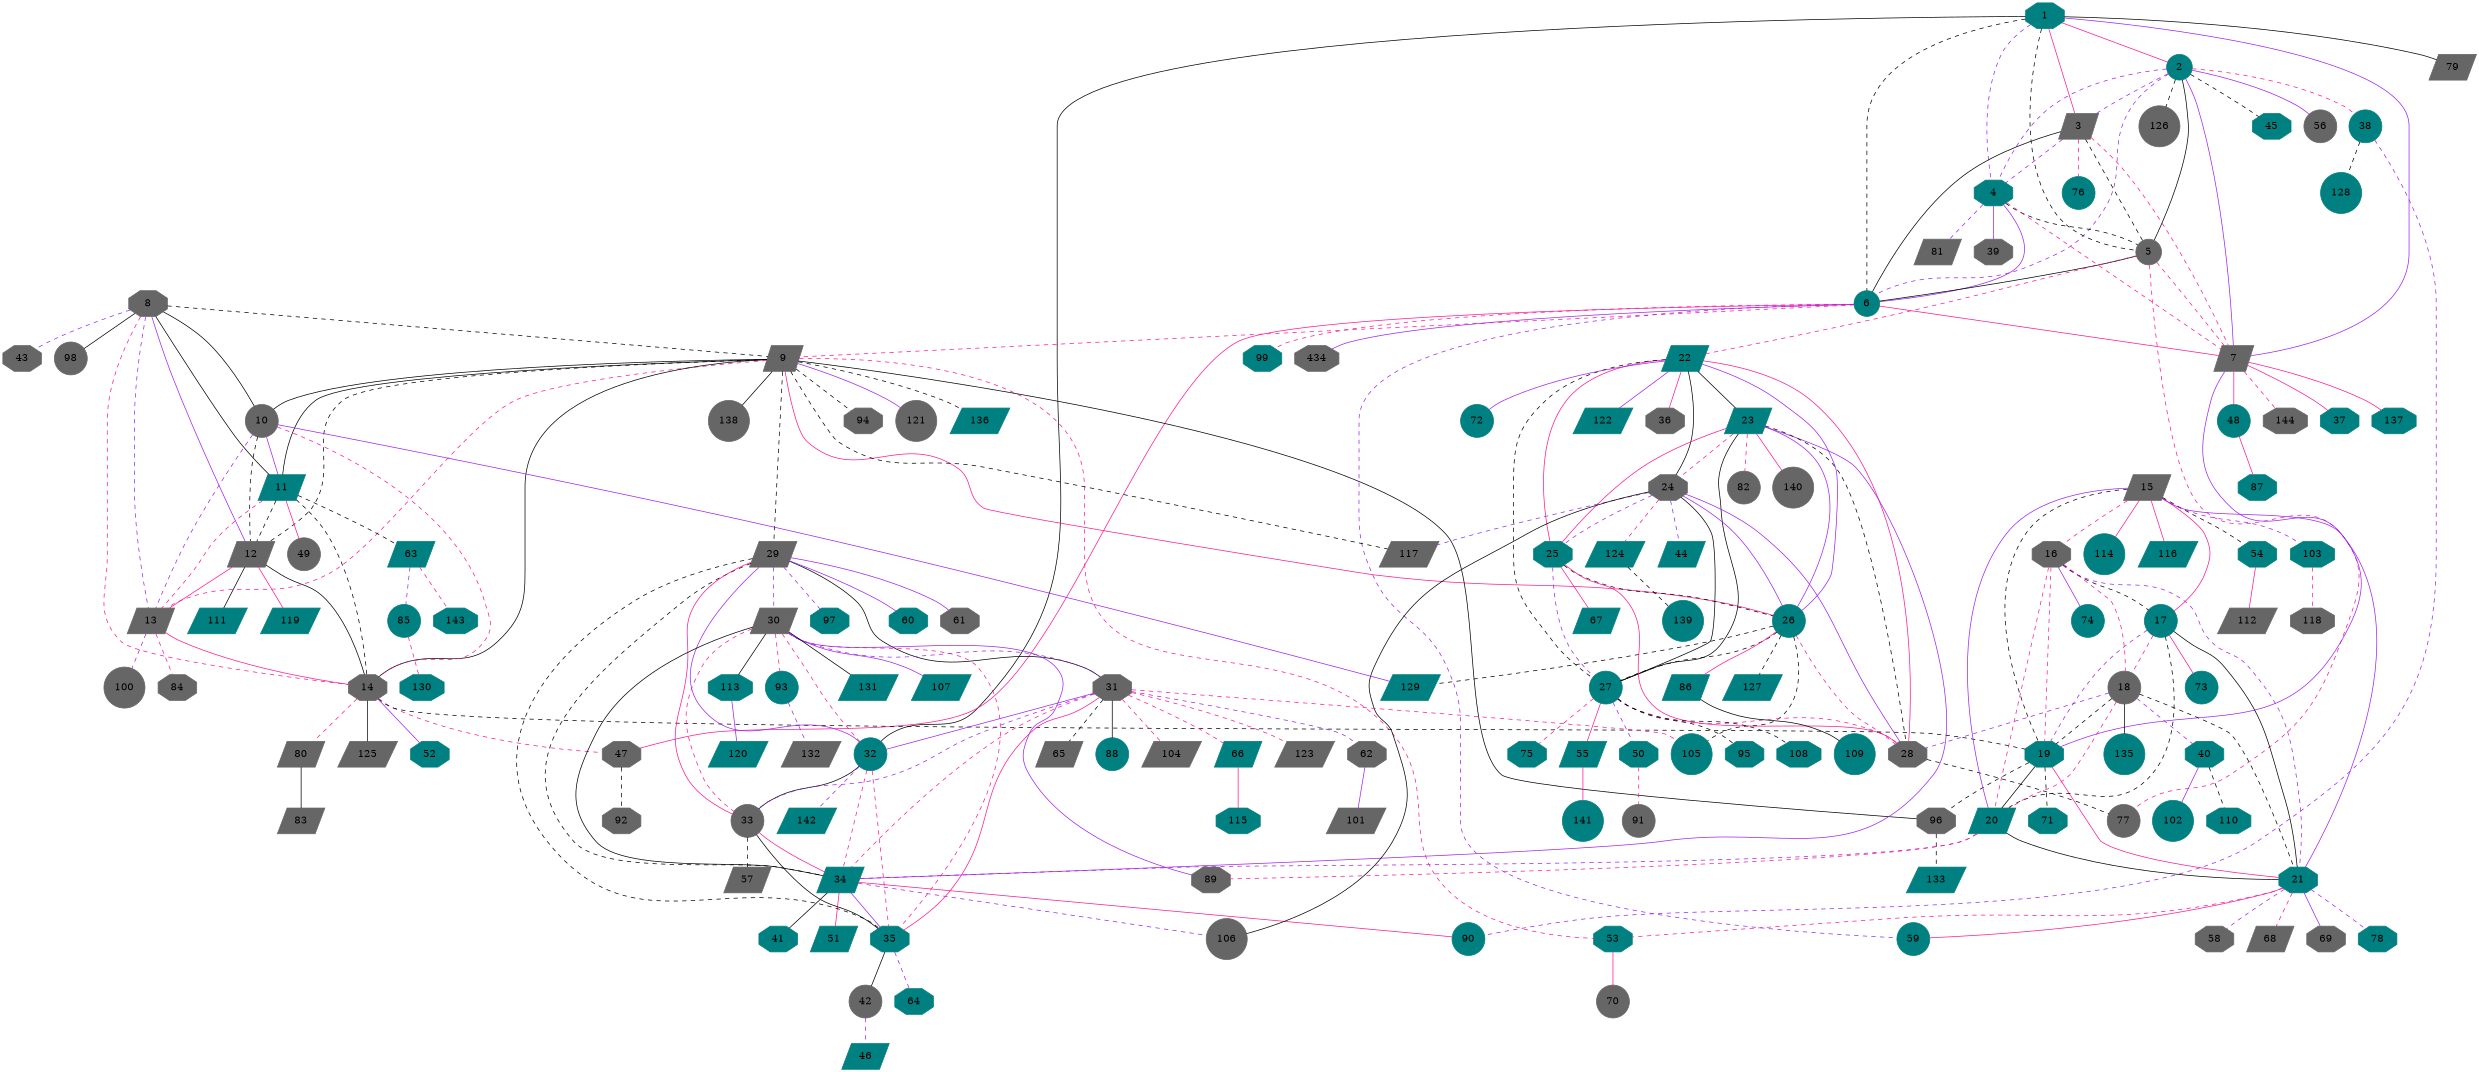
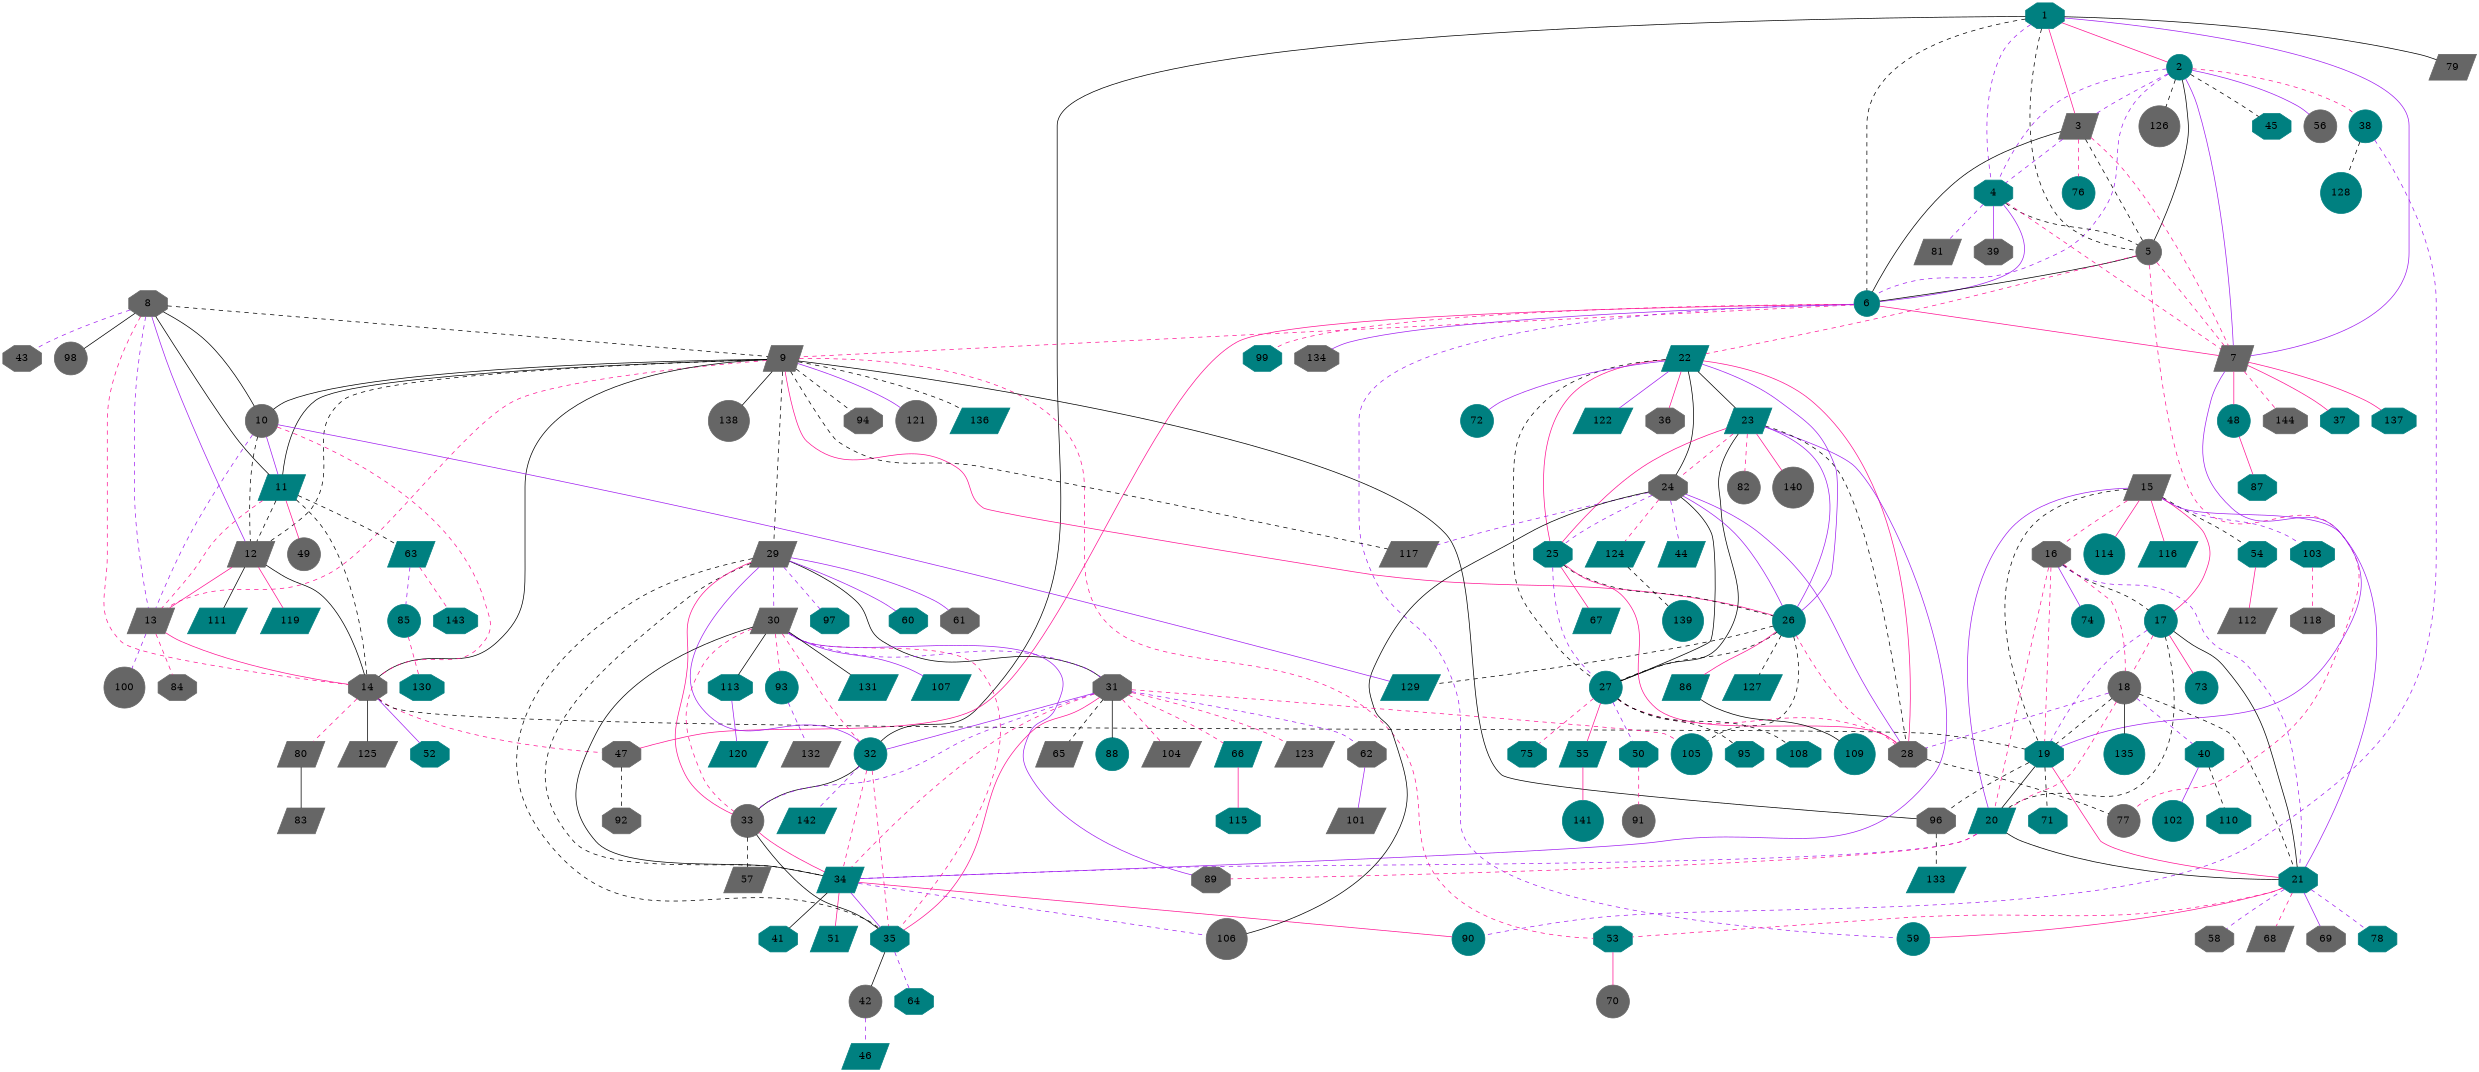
(1317, 358) -> (1317, 358)
